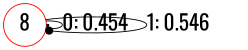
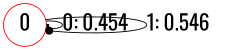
(25, 25) -> (25, 25)
